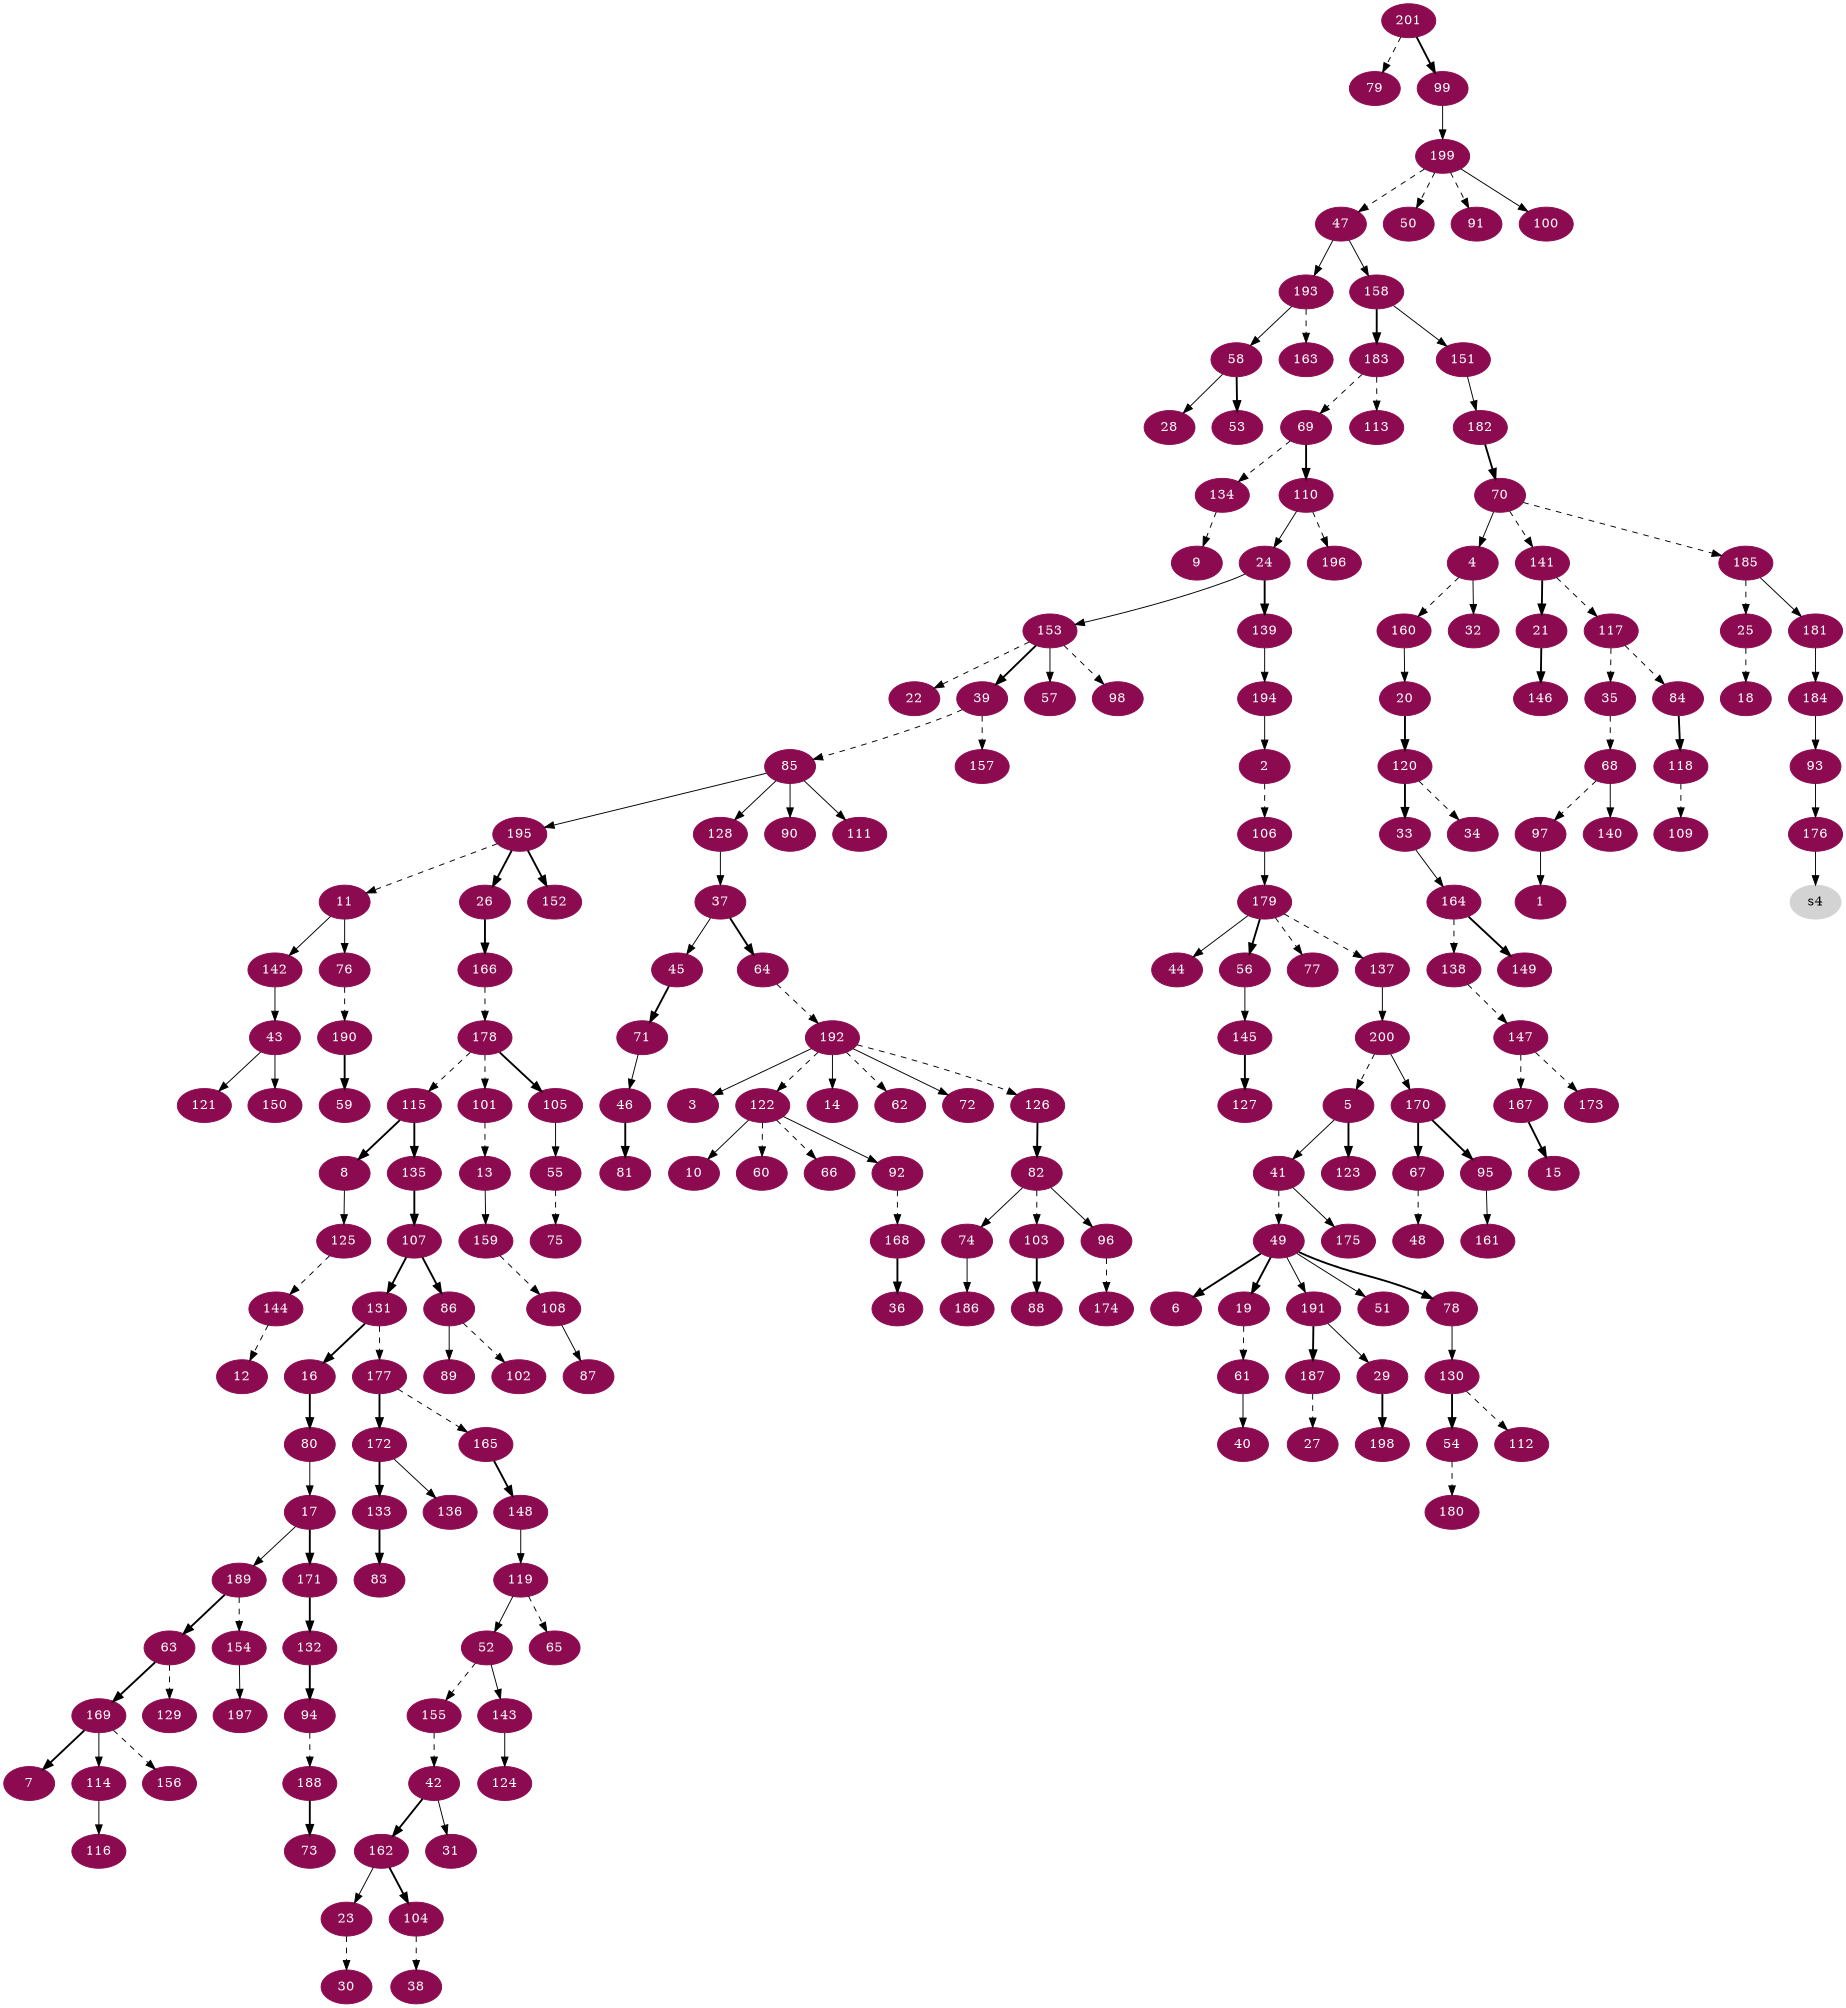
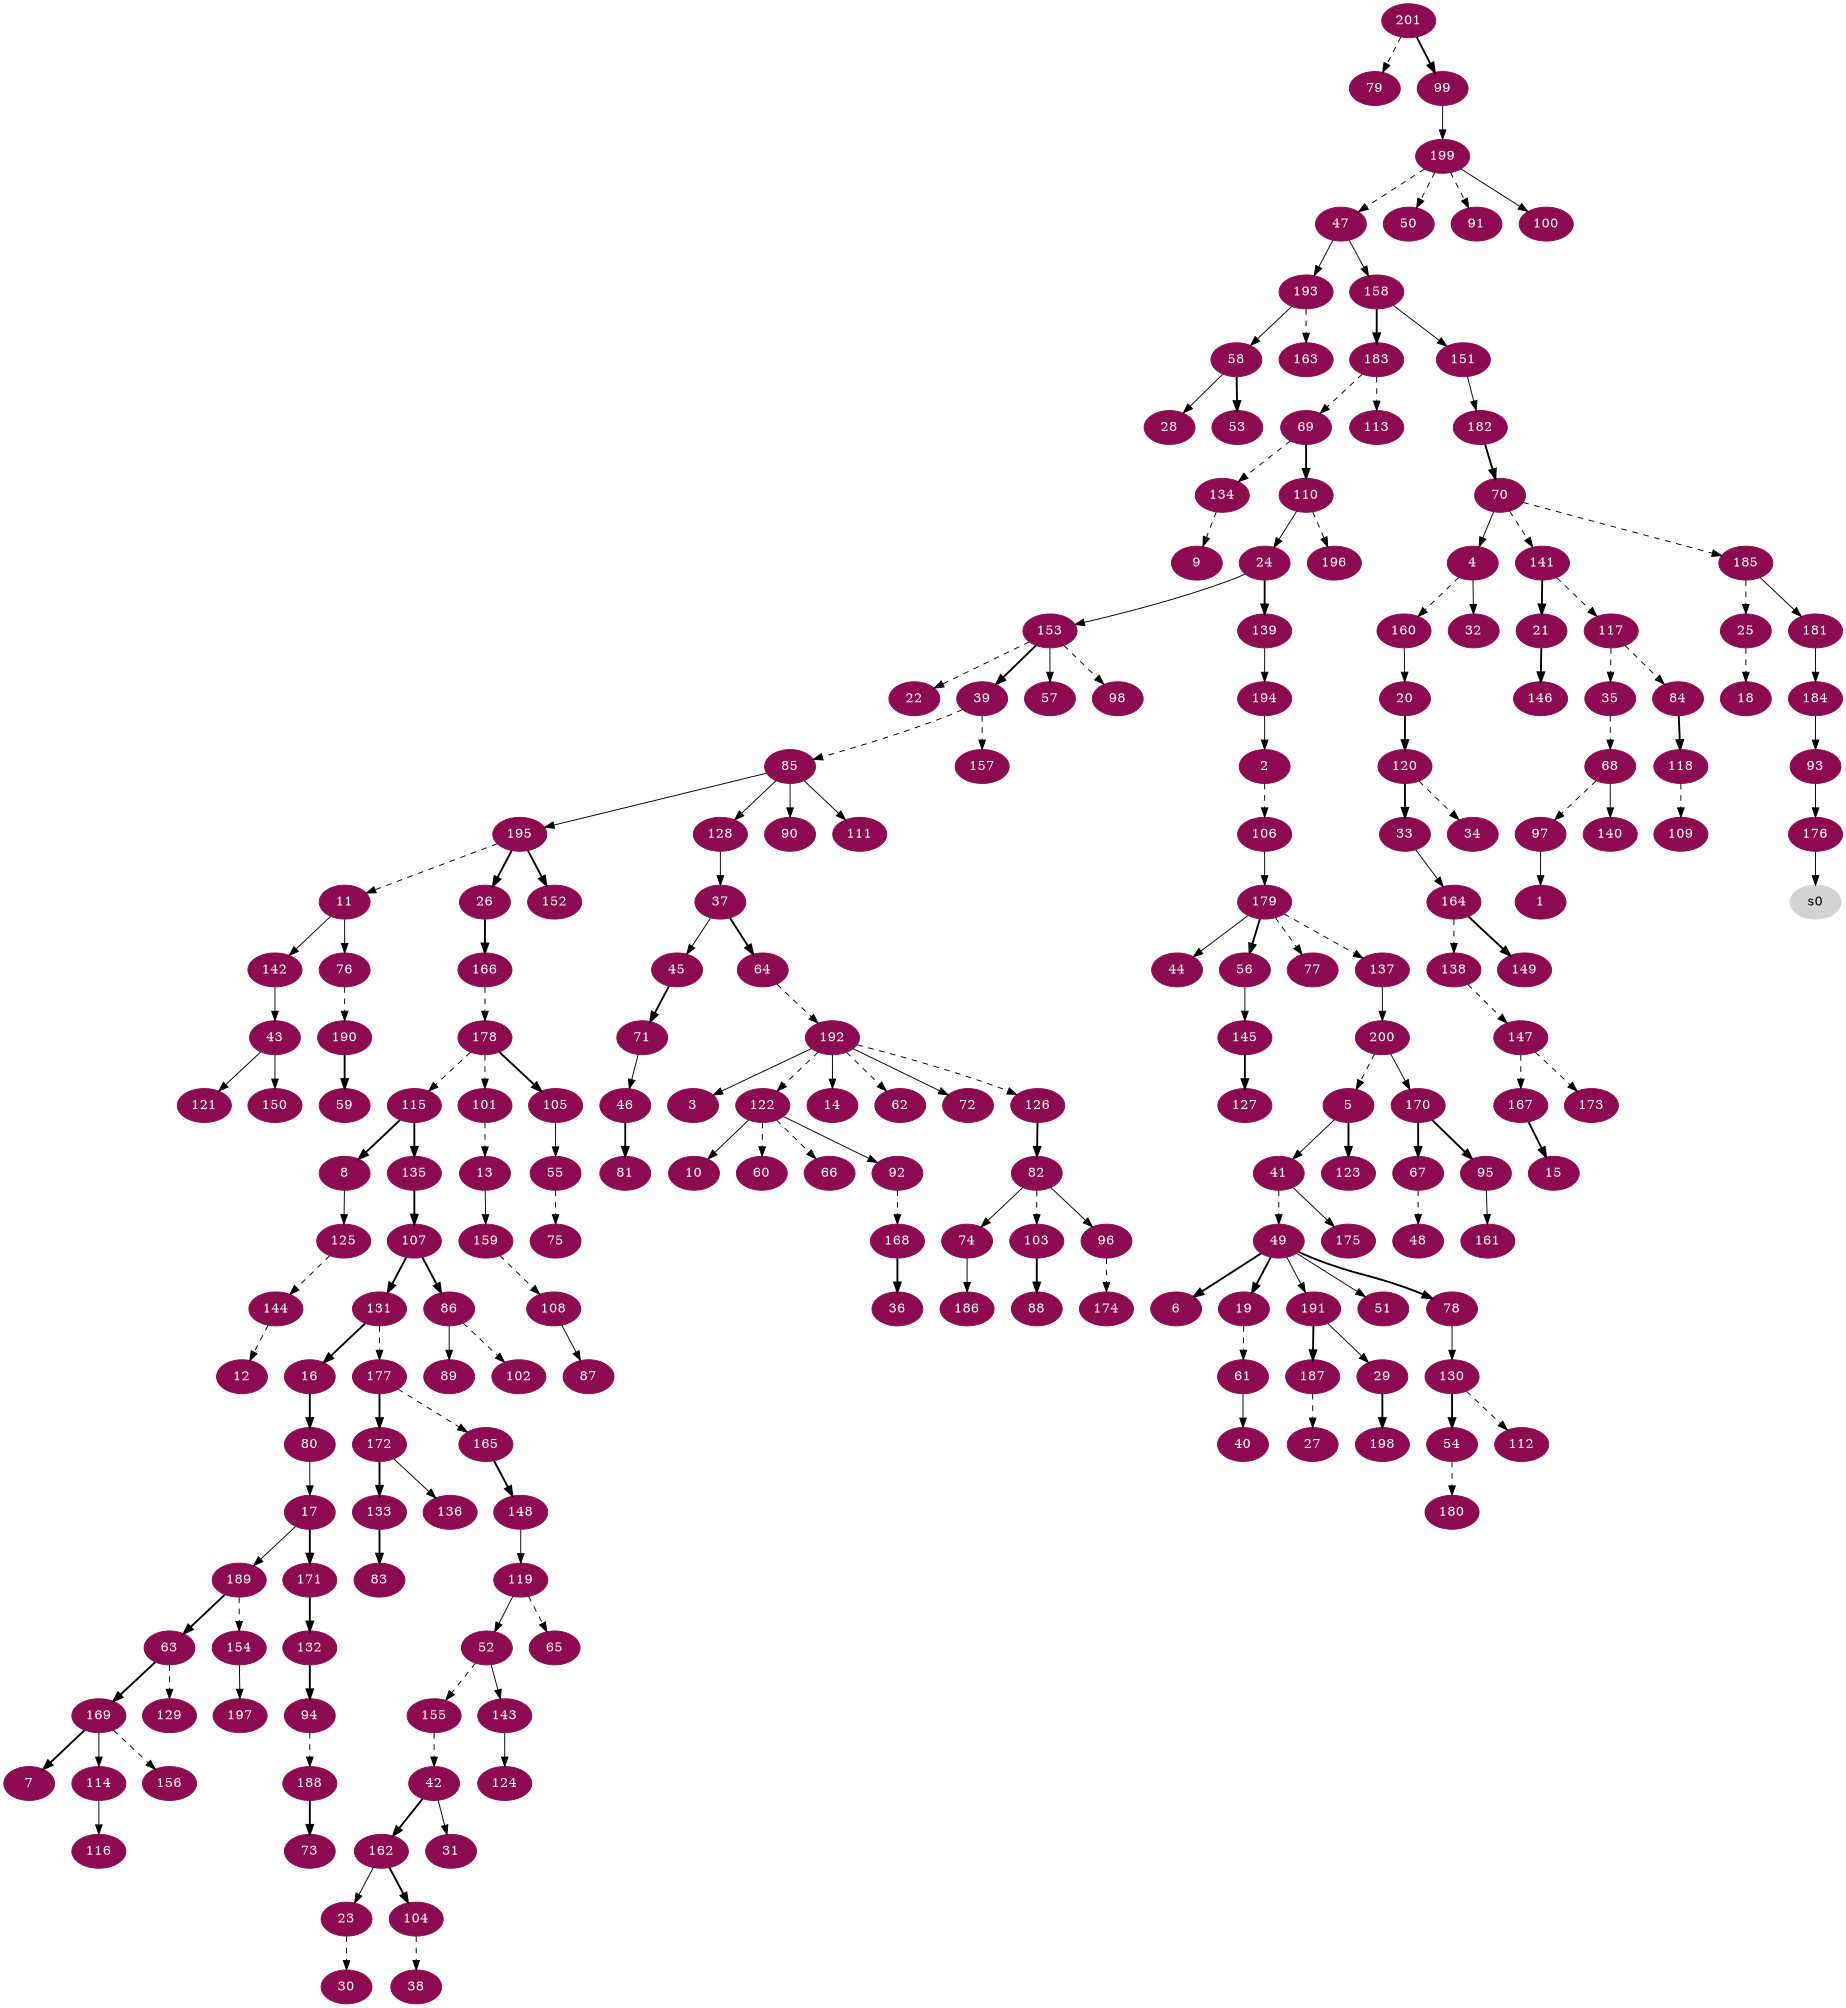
(1816, 902) -> (1816, 902)
